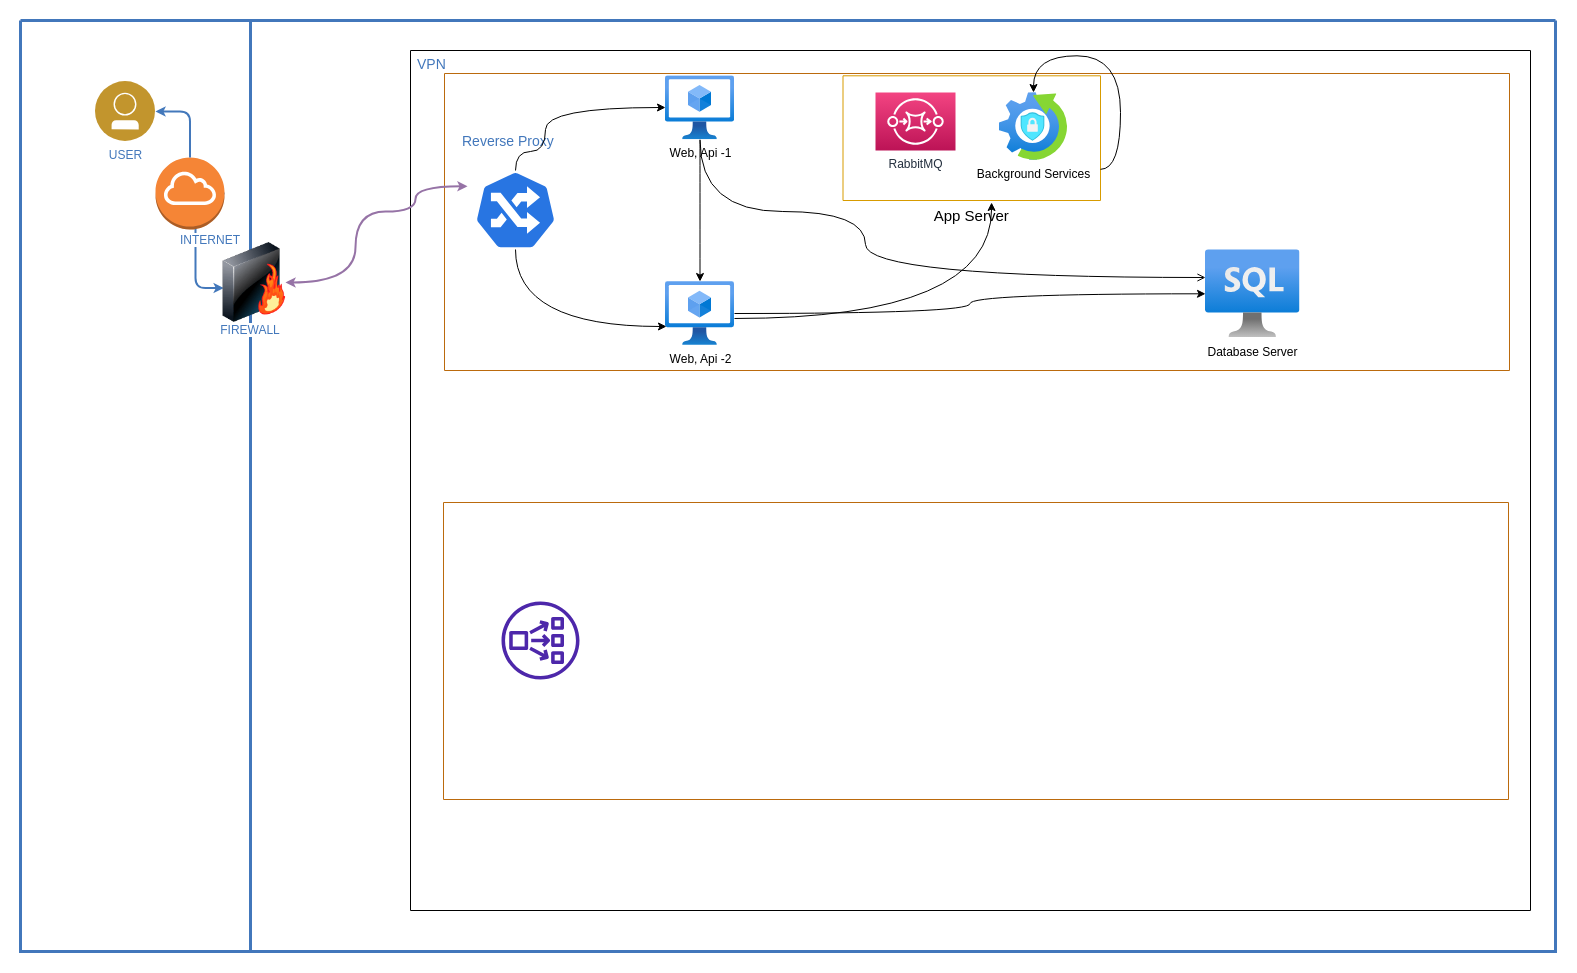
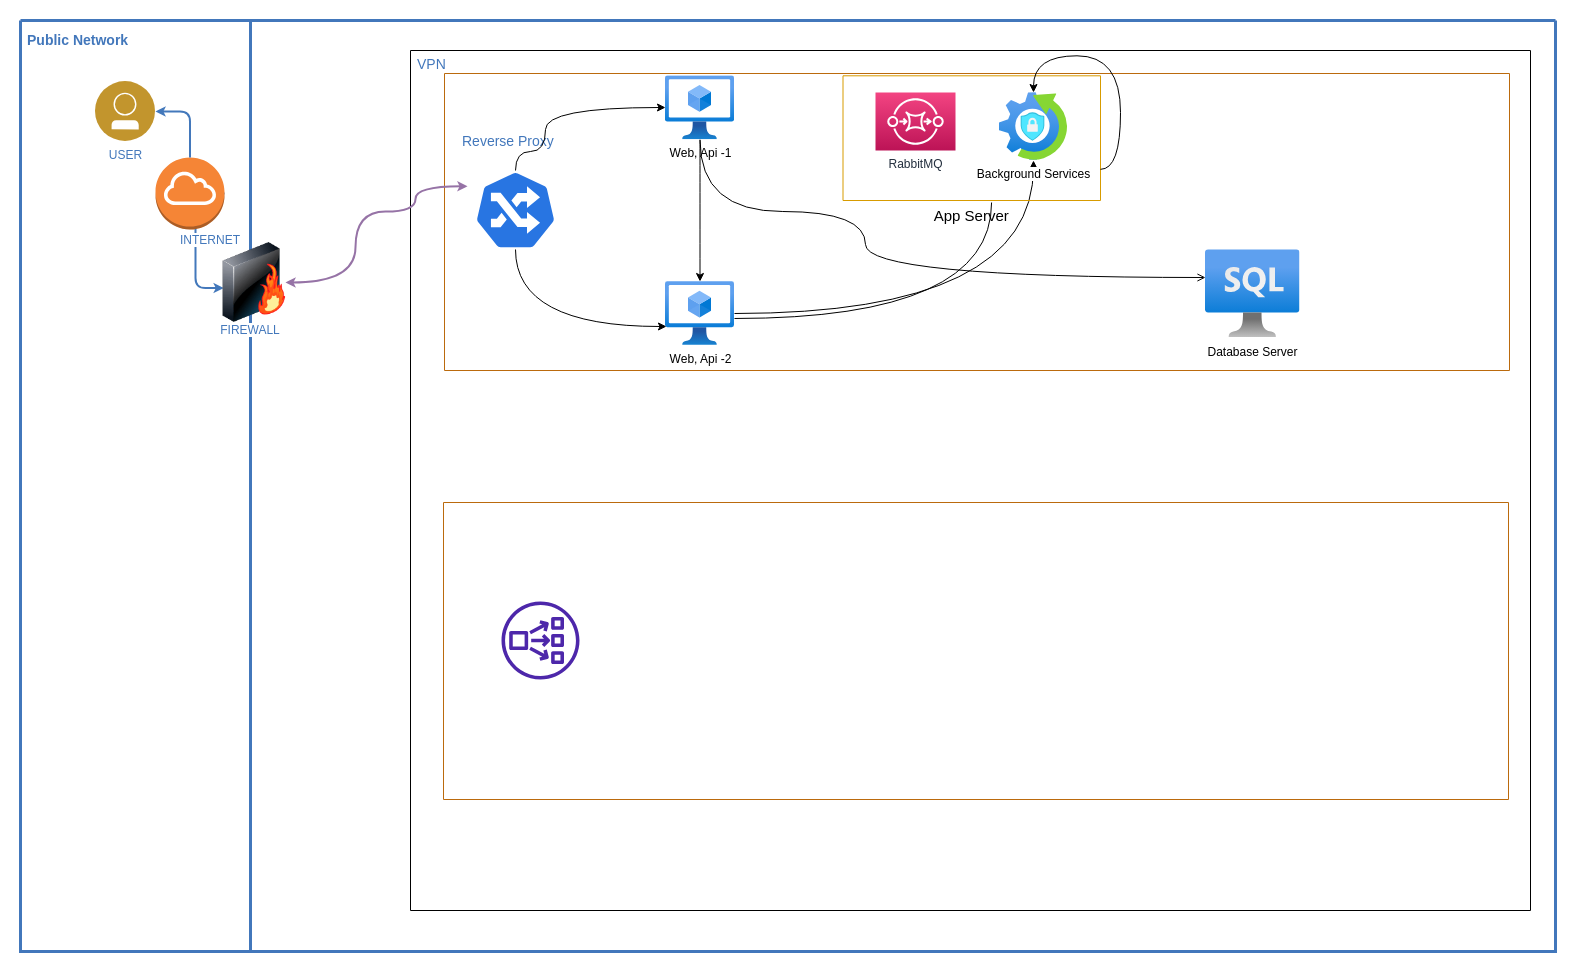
none -> (96, 41)
(982, 247) -> (978, 249)
(1020, 297) -> (839, 308)
